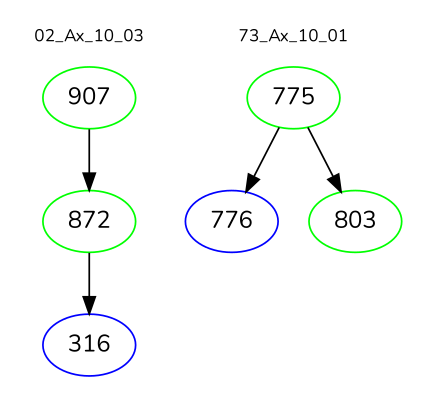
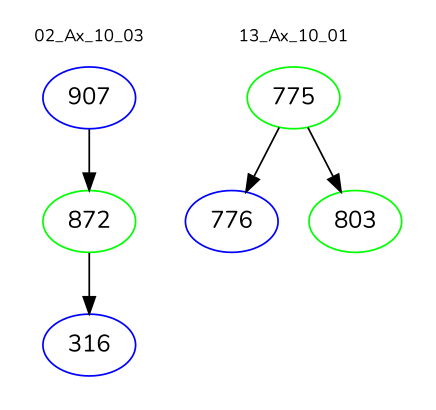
(294, 37) -> (294, 37)
(89, 98) -> (89, 98)
